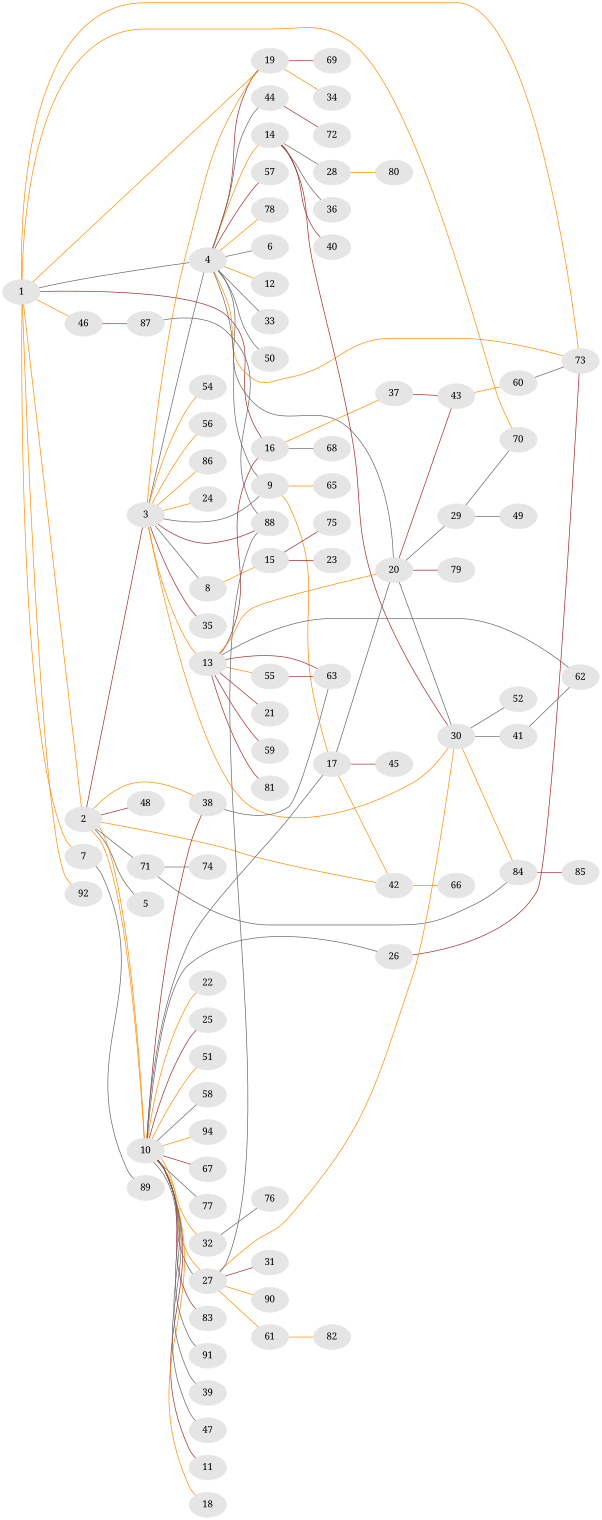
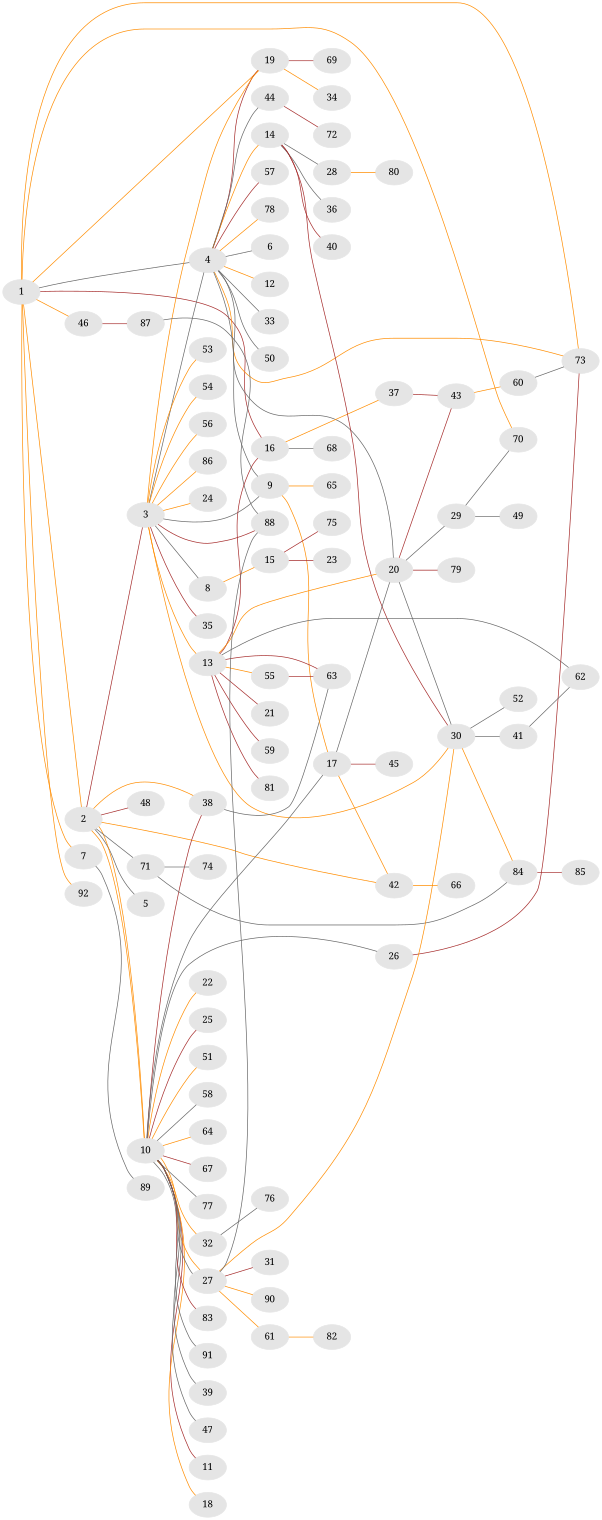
none -> (208, 350)
(208, 1132) -> (208, 1132)
